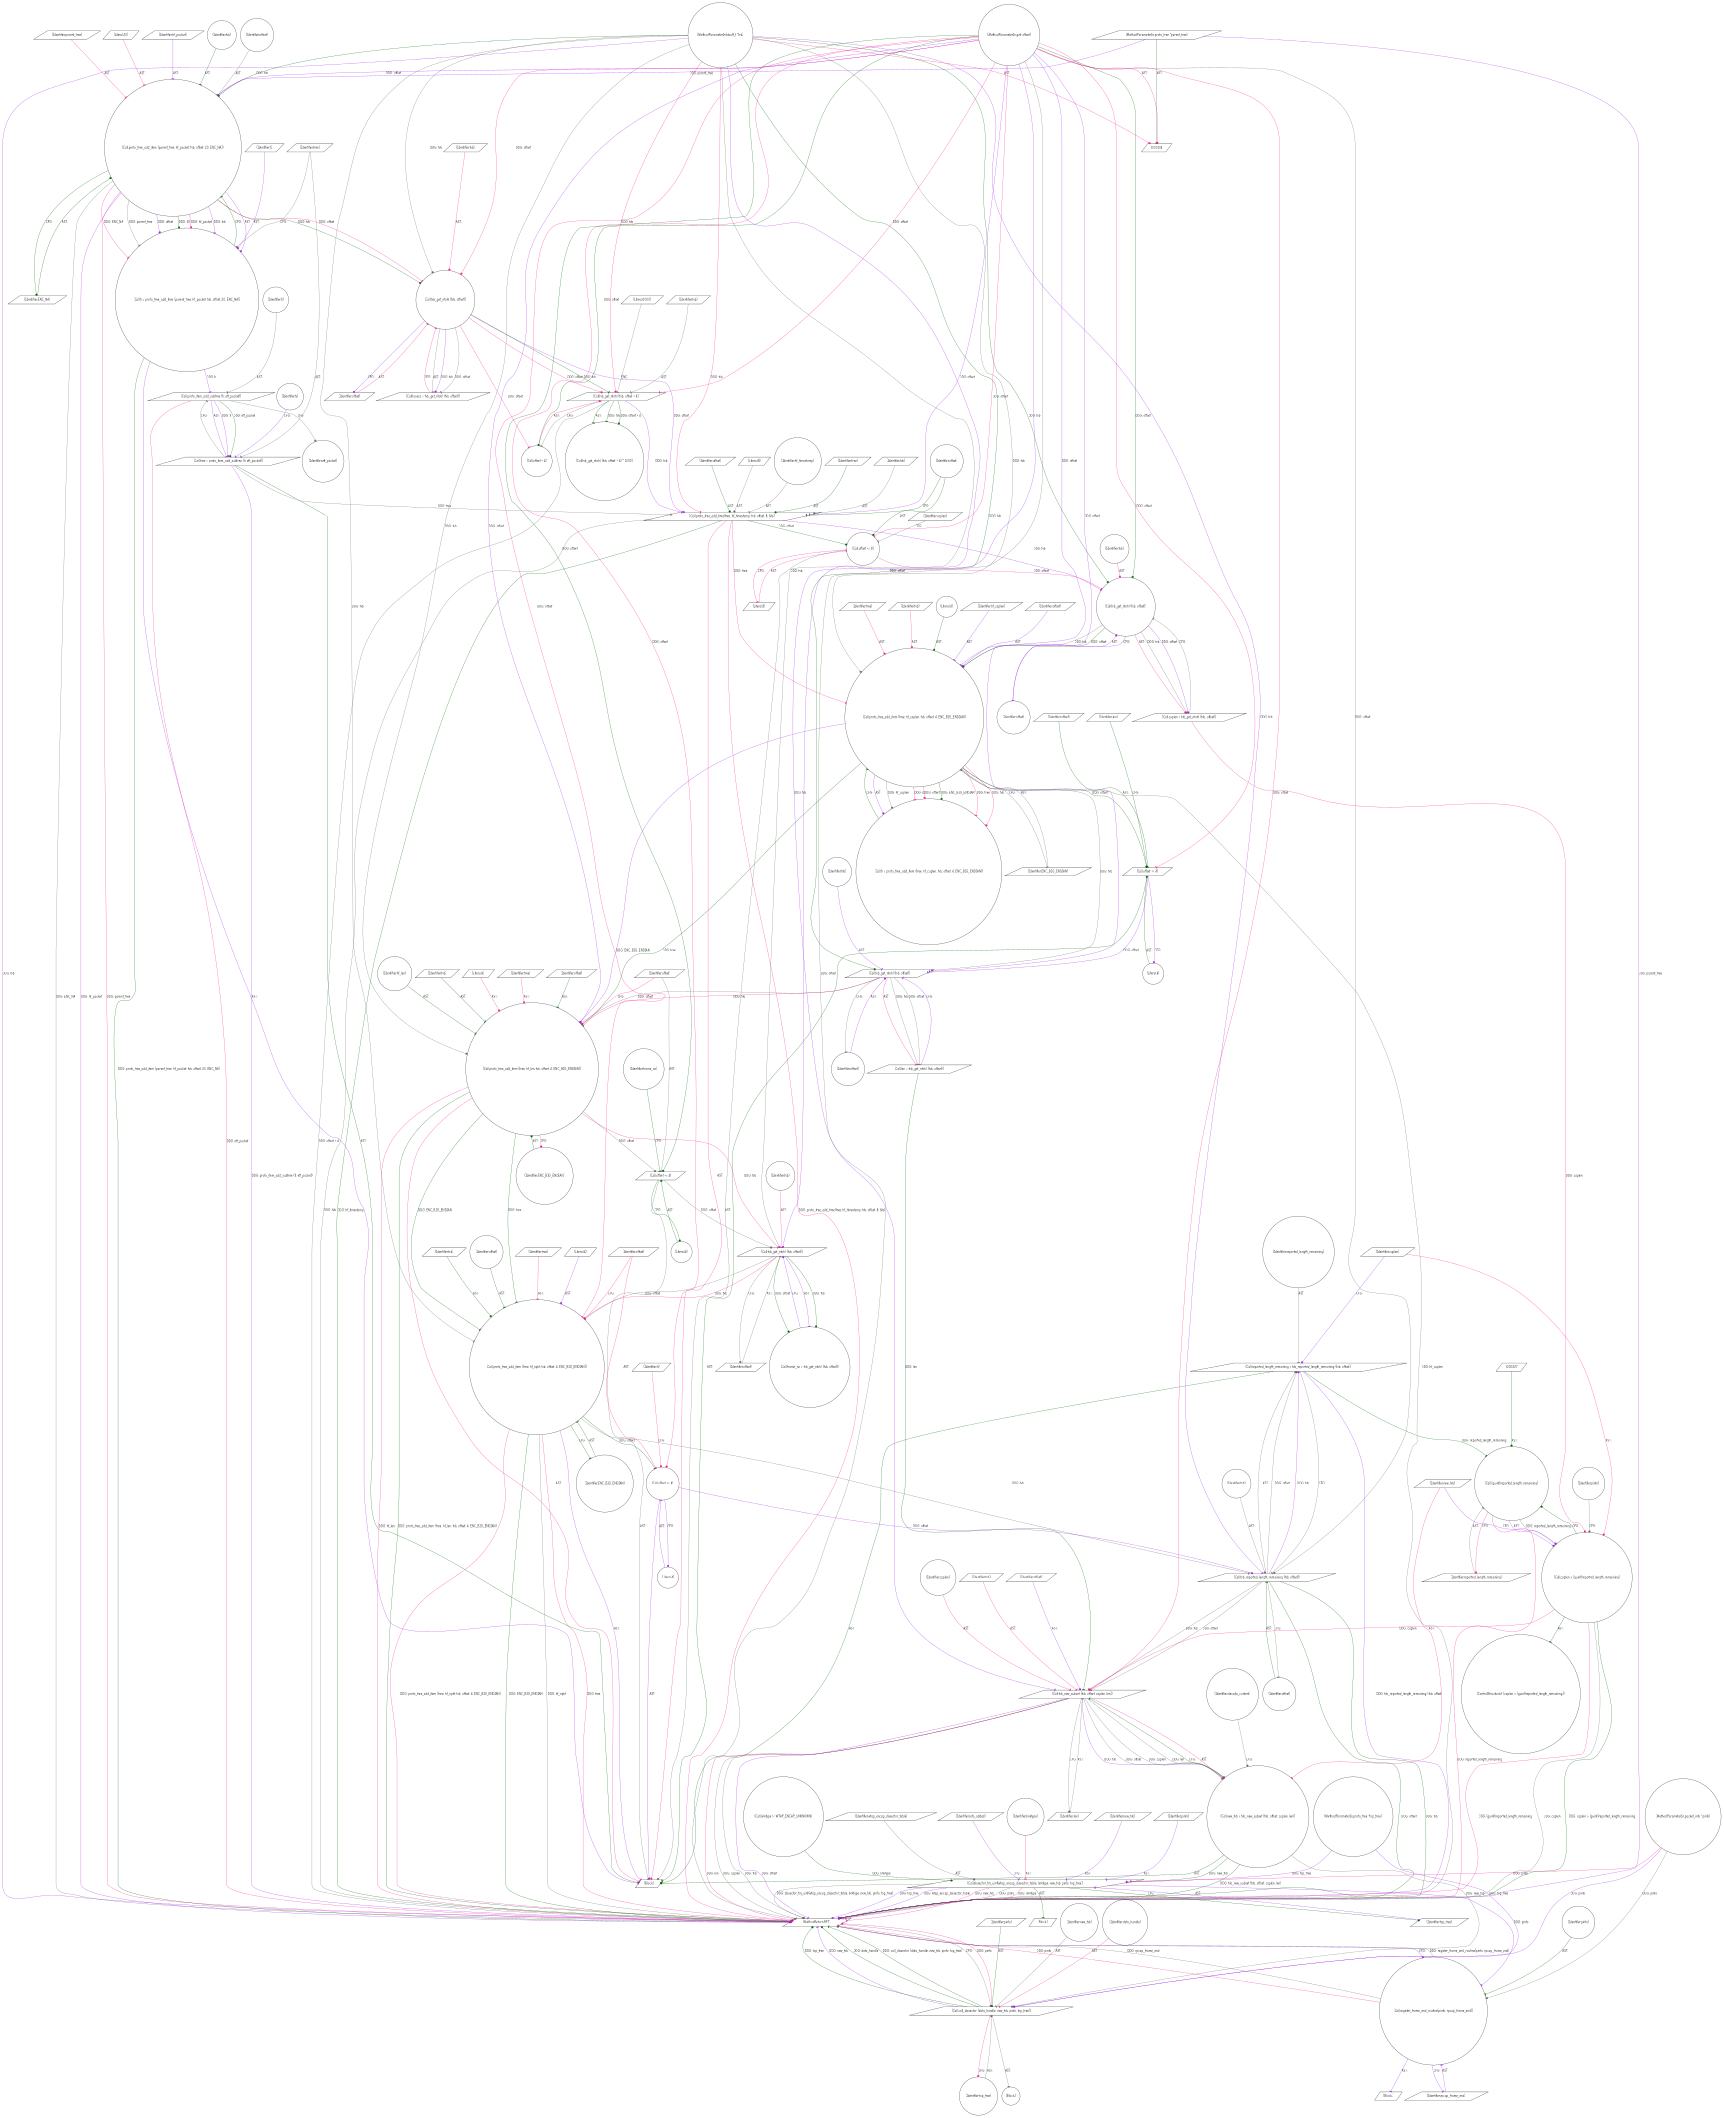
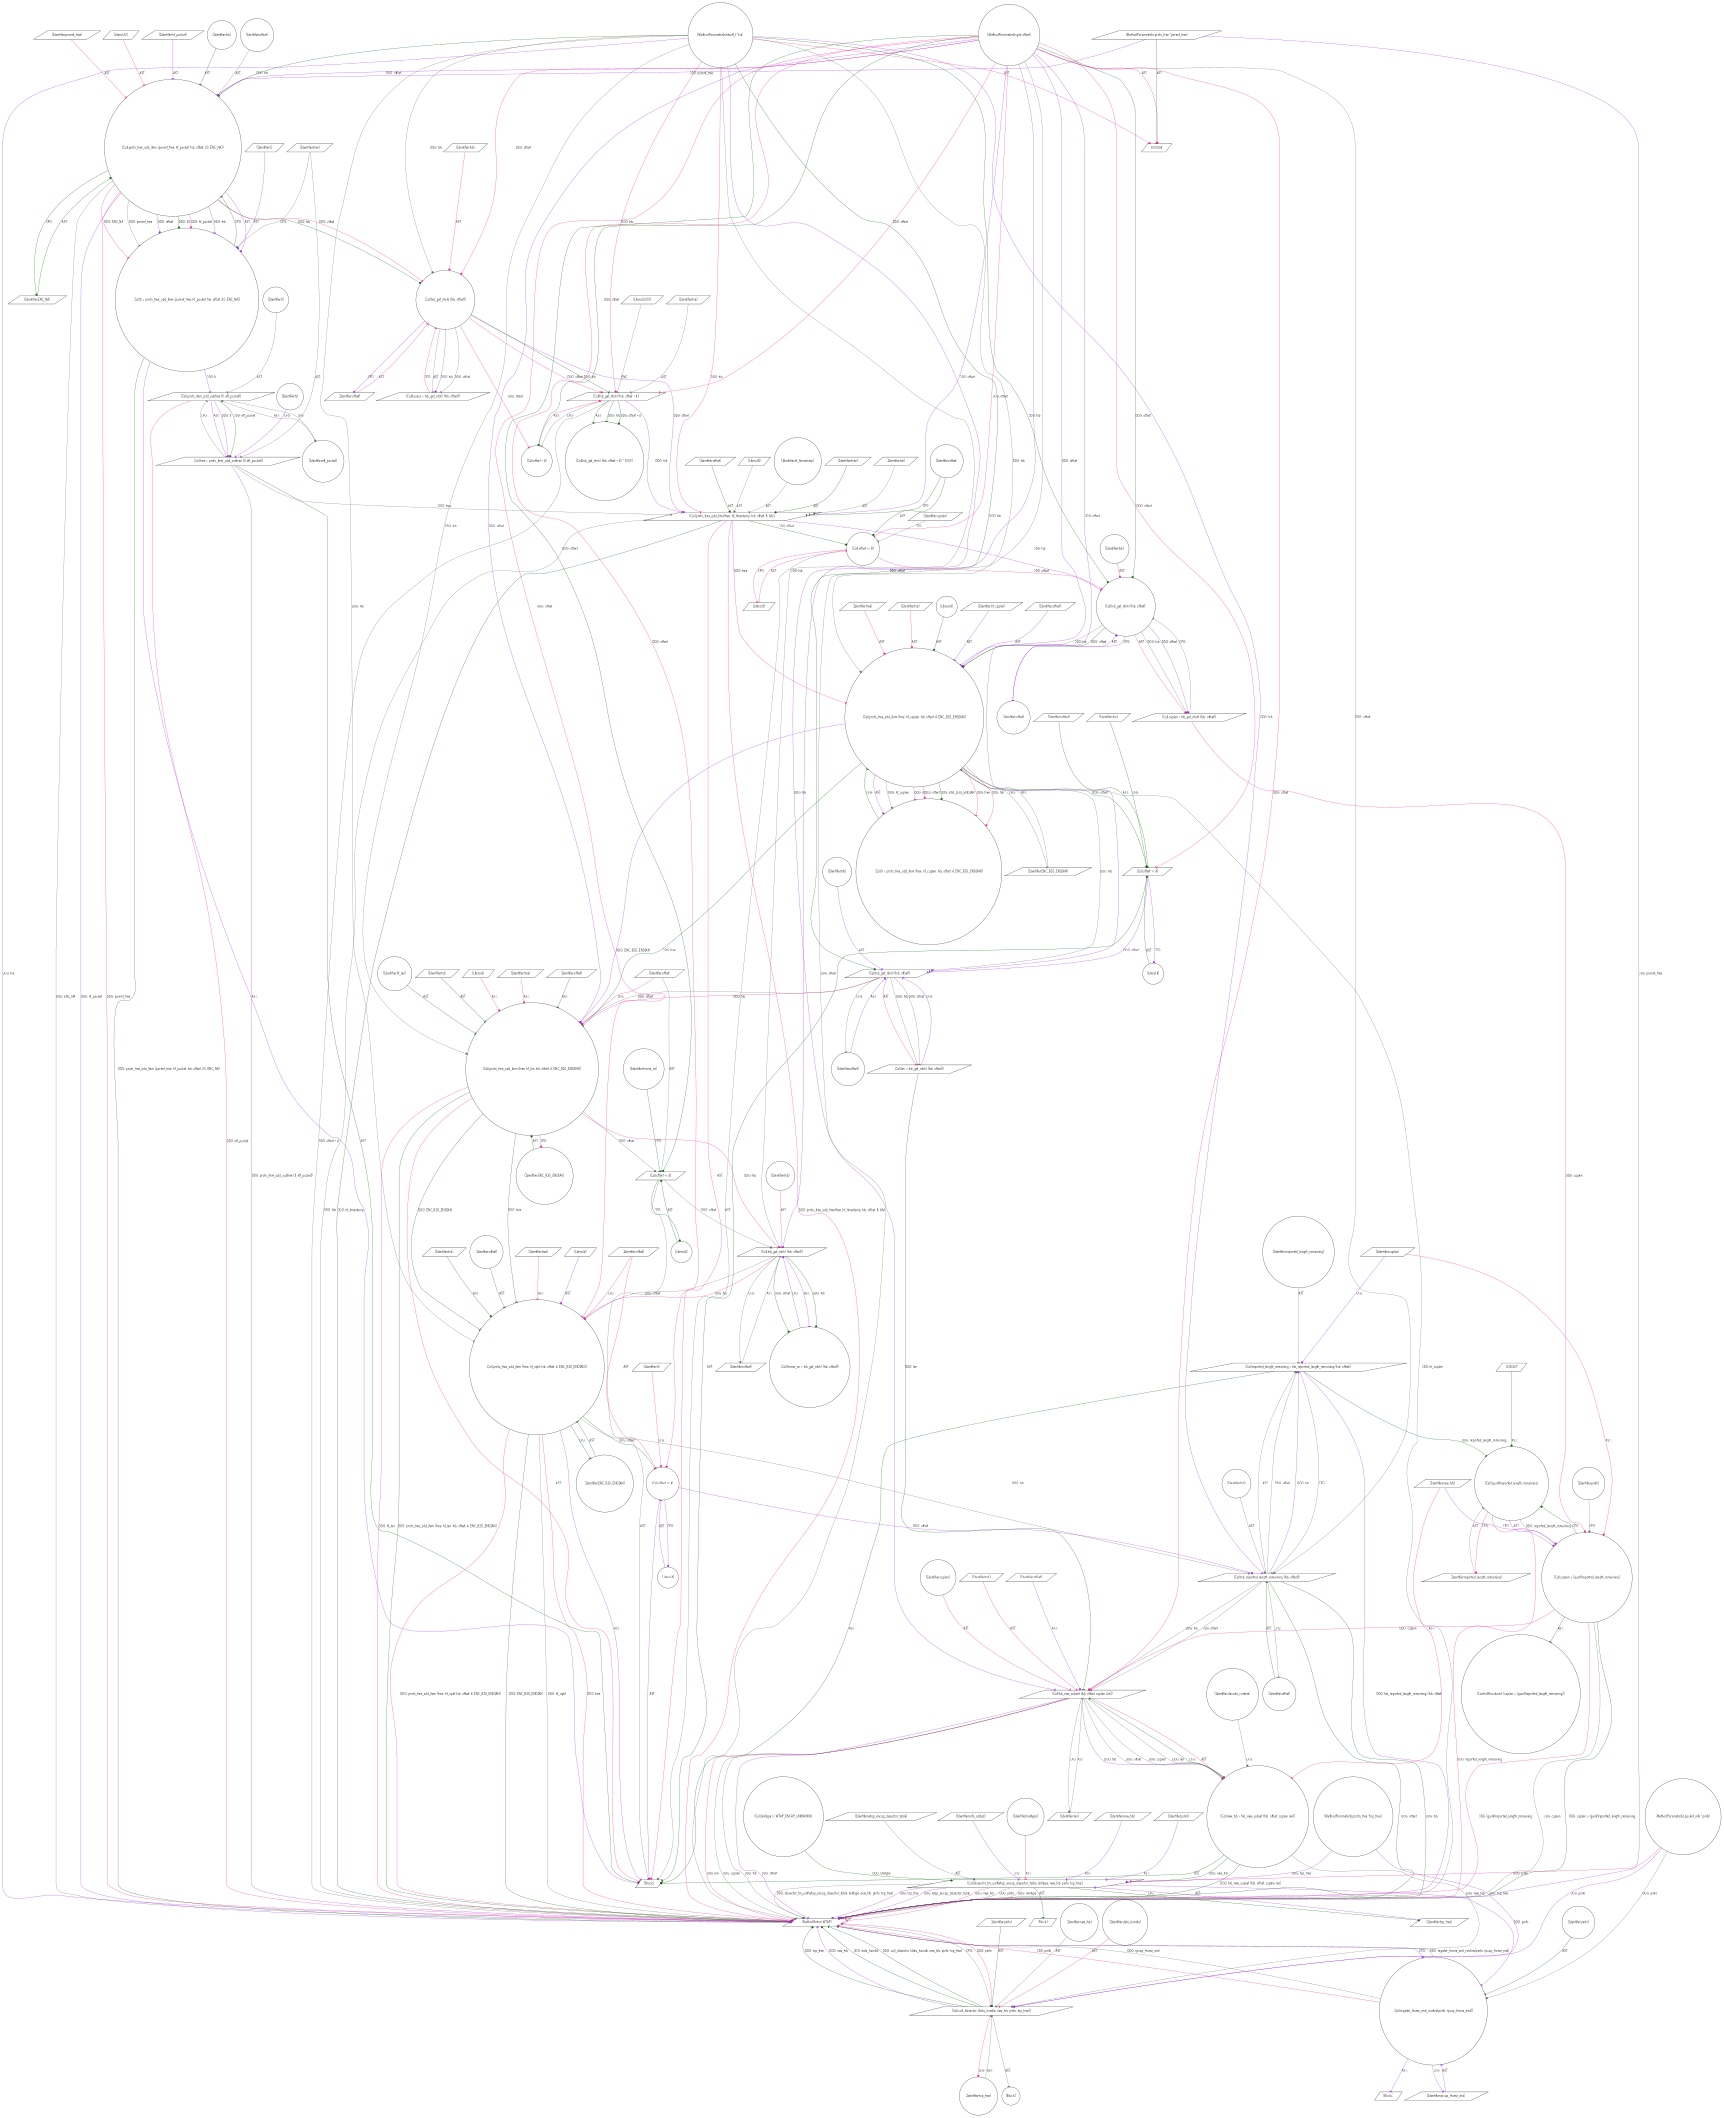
none -> (273, 418)
(817, 1922) -> (817, 1922)
